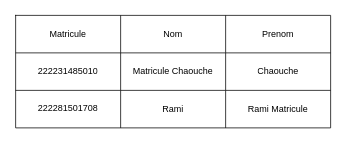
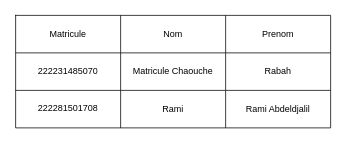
(68, 72) -> (68, 72)
(278, 72) -> (278, 72)
(278, 109) -> (278, 109)
